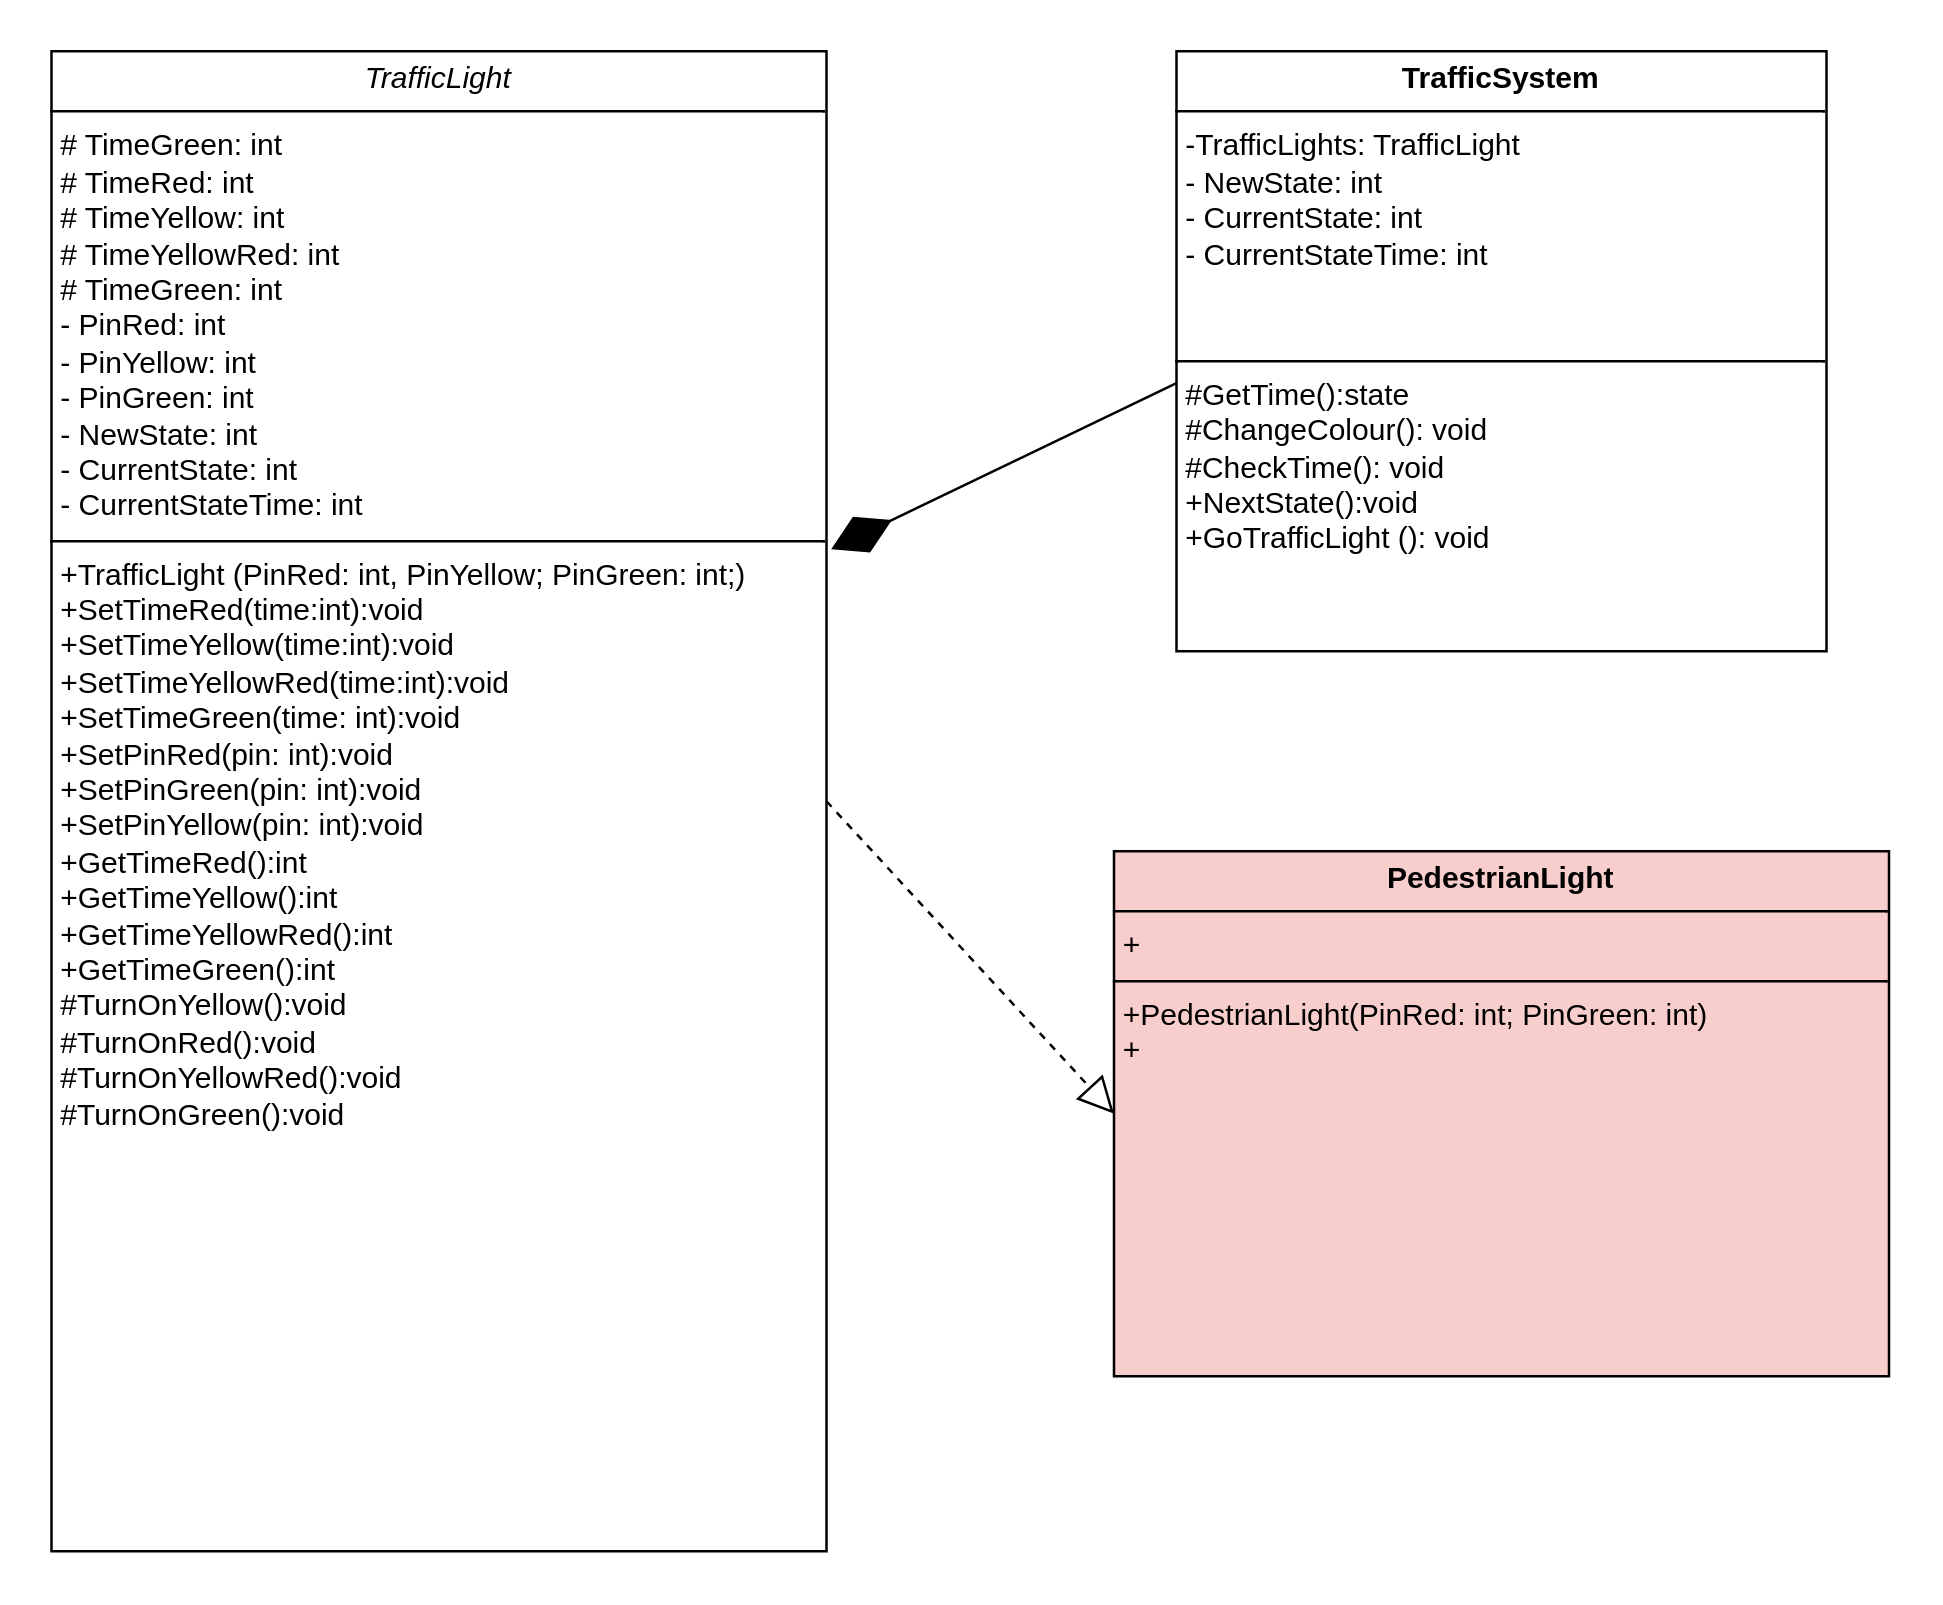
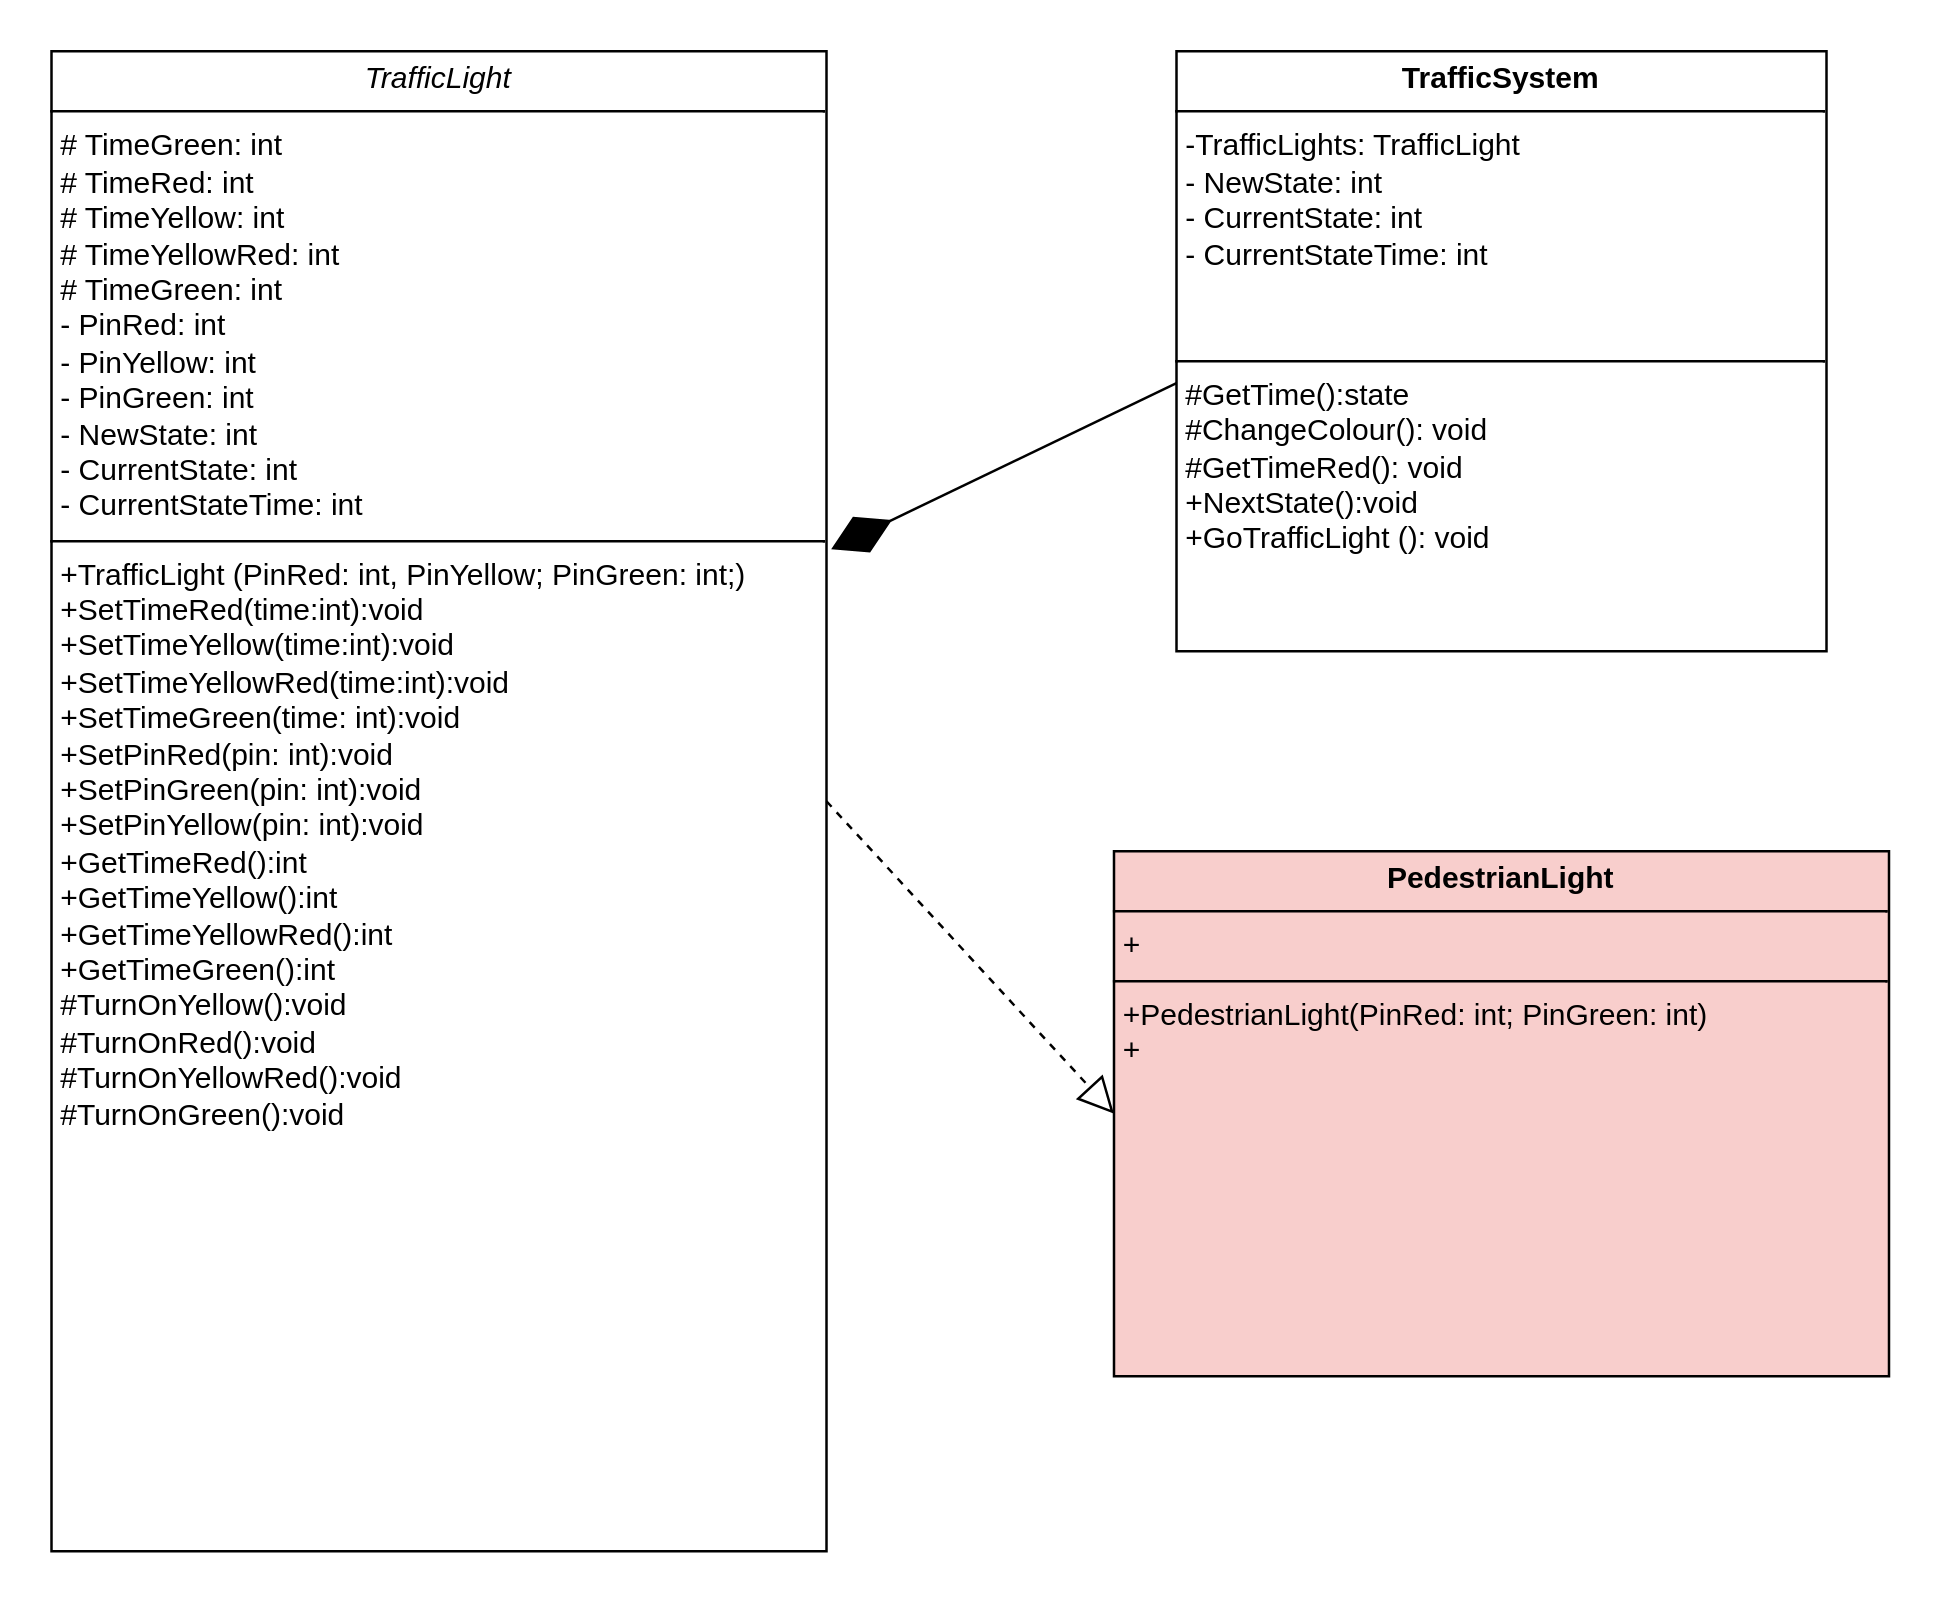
(1388, 231) -> (1388, 231)
